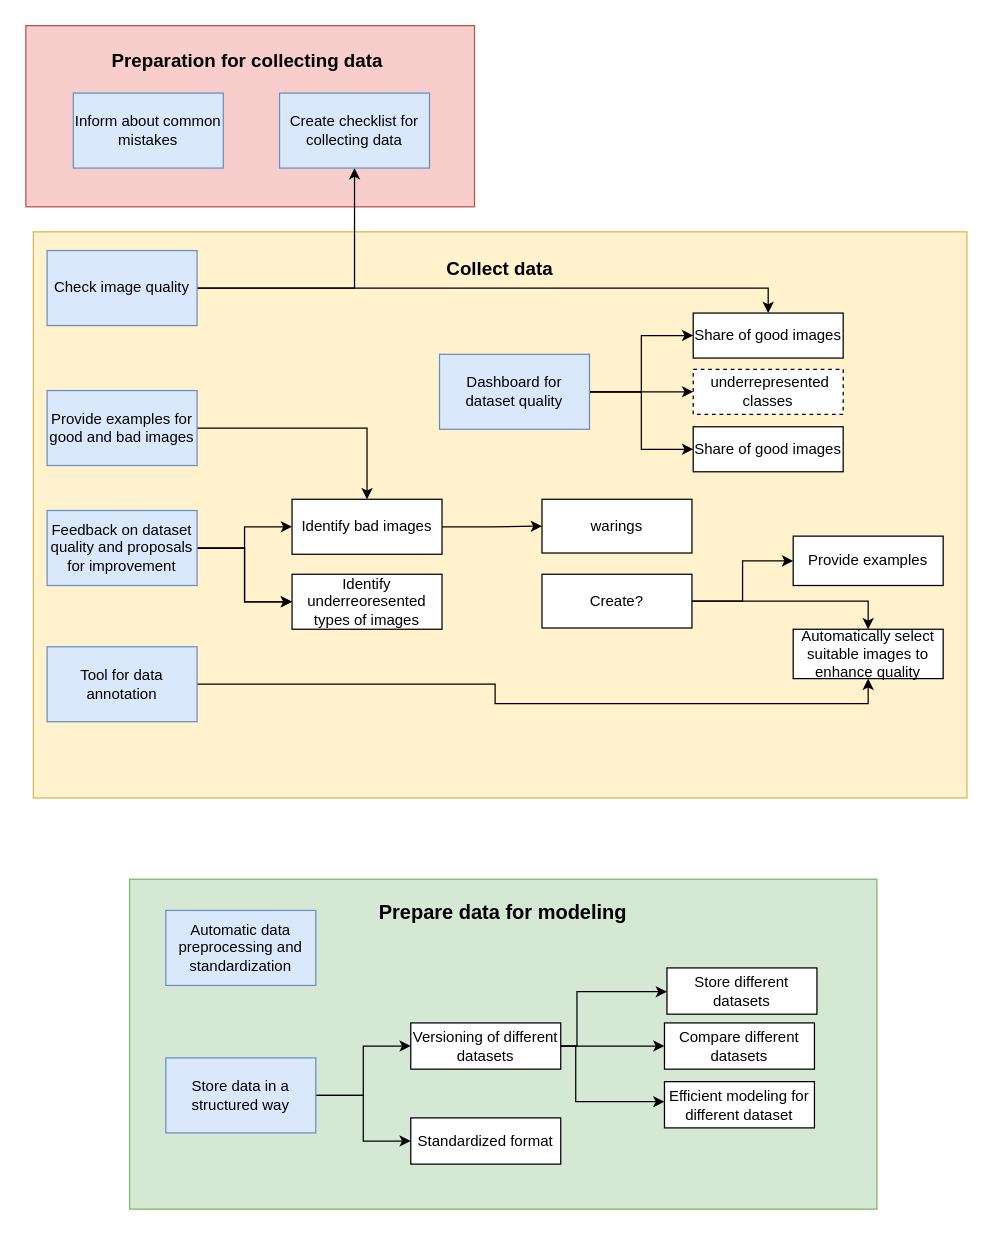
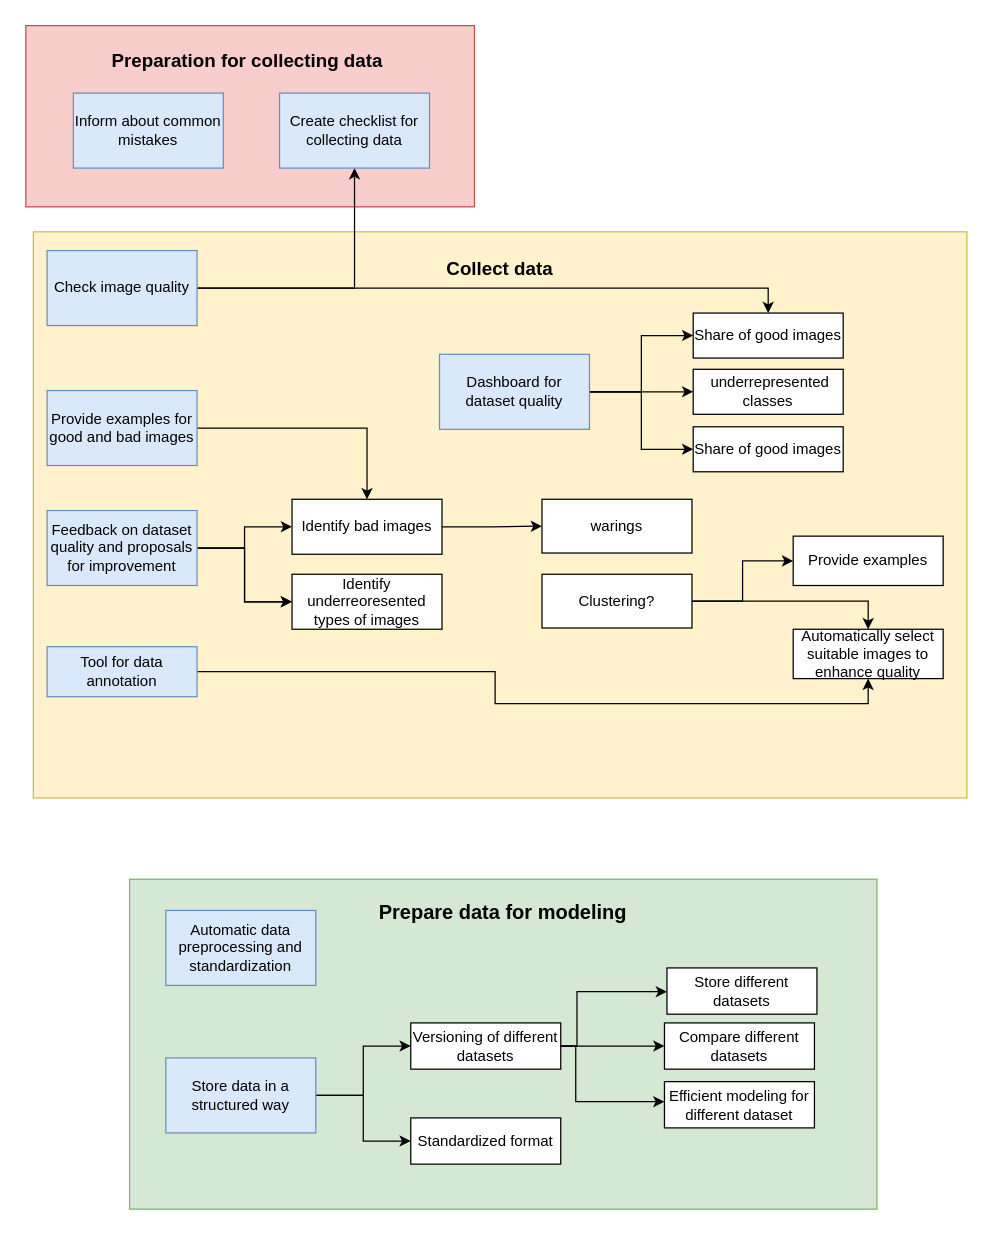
(768, 392) -> (768, 392)
(617, 602) -> (617, 602)
(122, 684) -> (122, 672)
